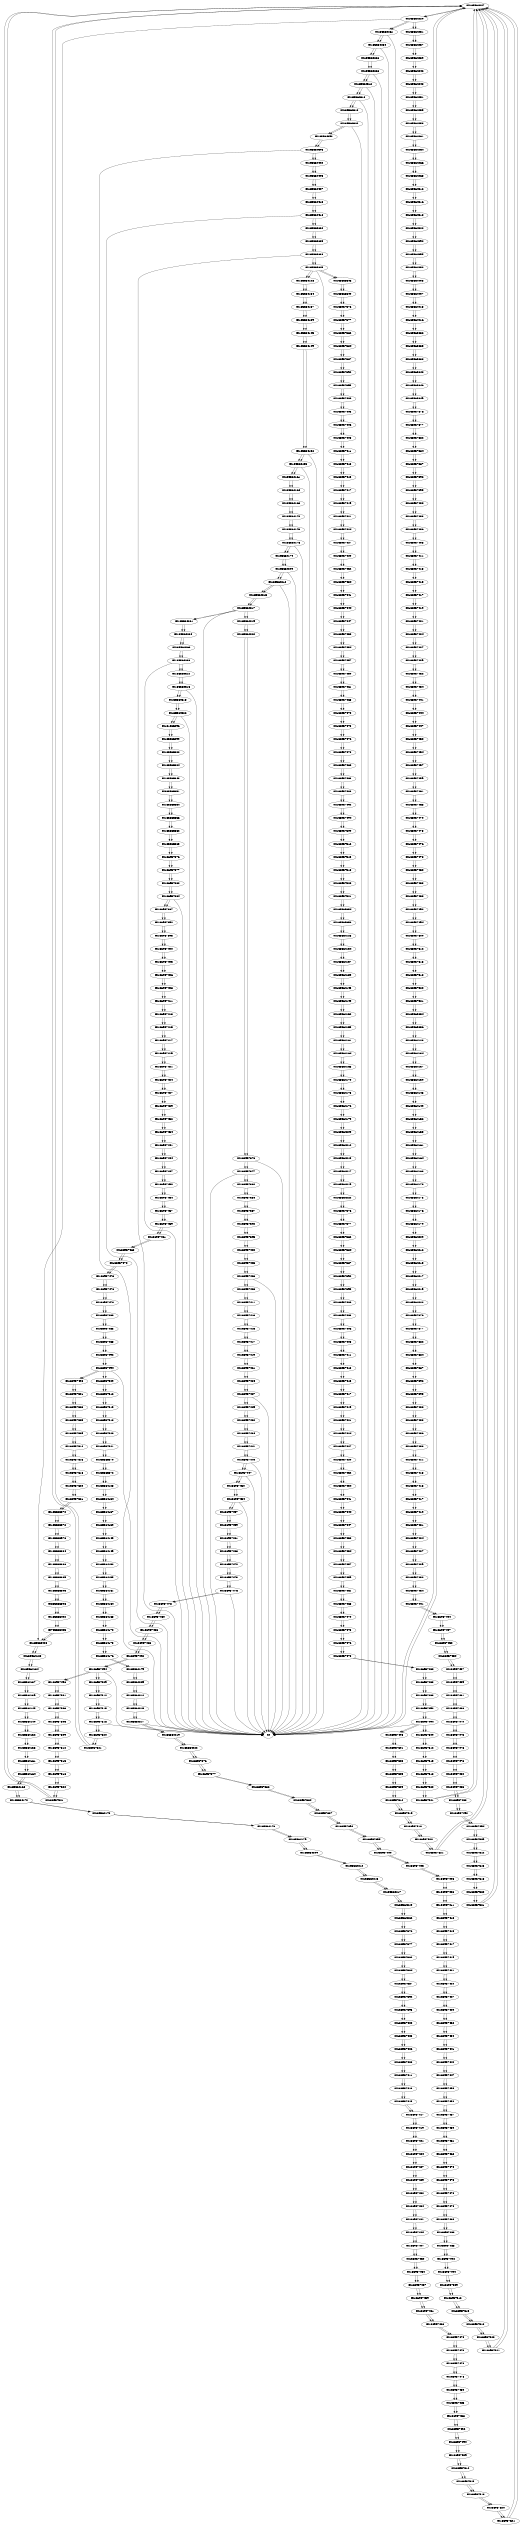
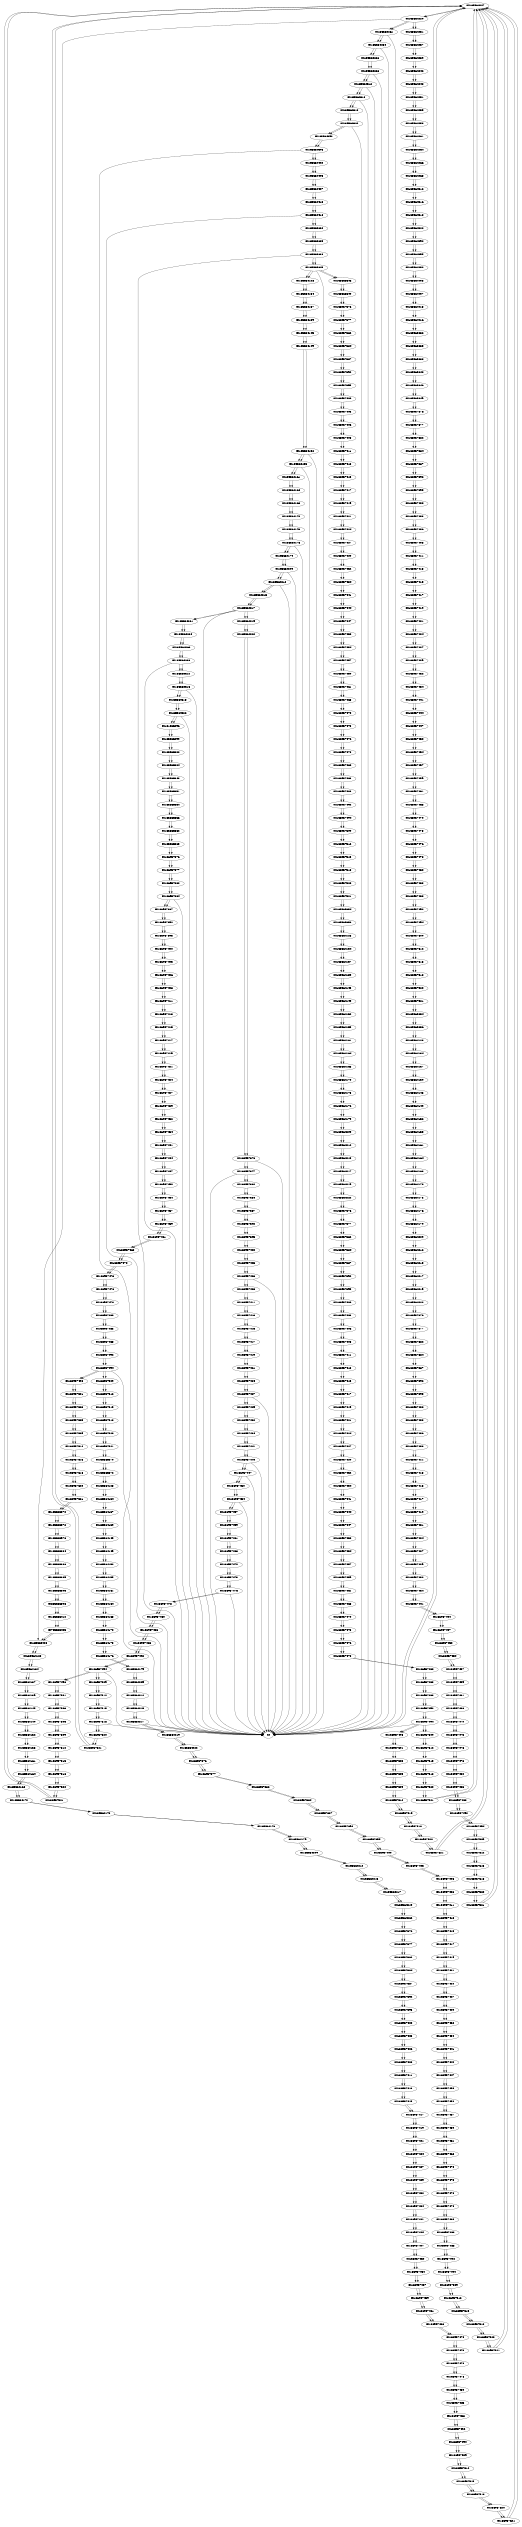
(171, 792) -> (171, 792)
(57, 1617) -> (57, 1617)
